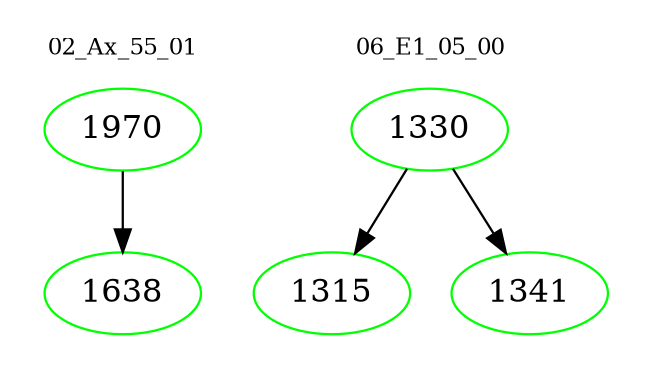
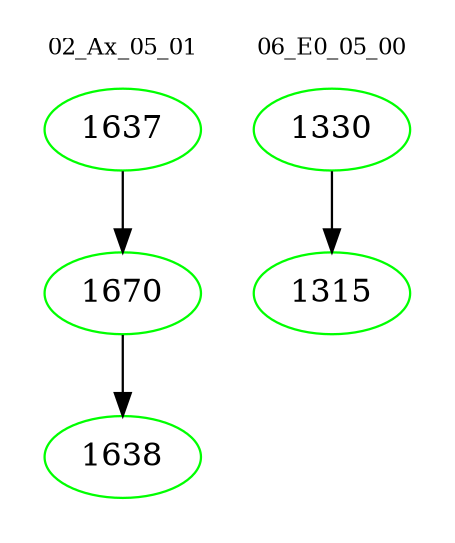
(123, 49) -> (123, 49)
(431, 49) -> (332, 49)
(123, 130) -> (123, 293)
none -> (123, 130)
(530, 293) -> none
